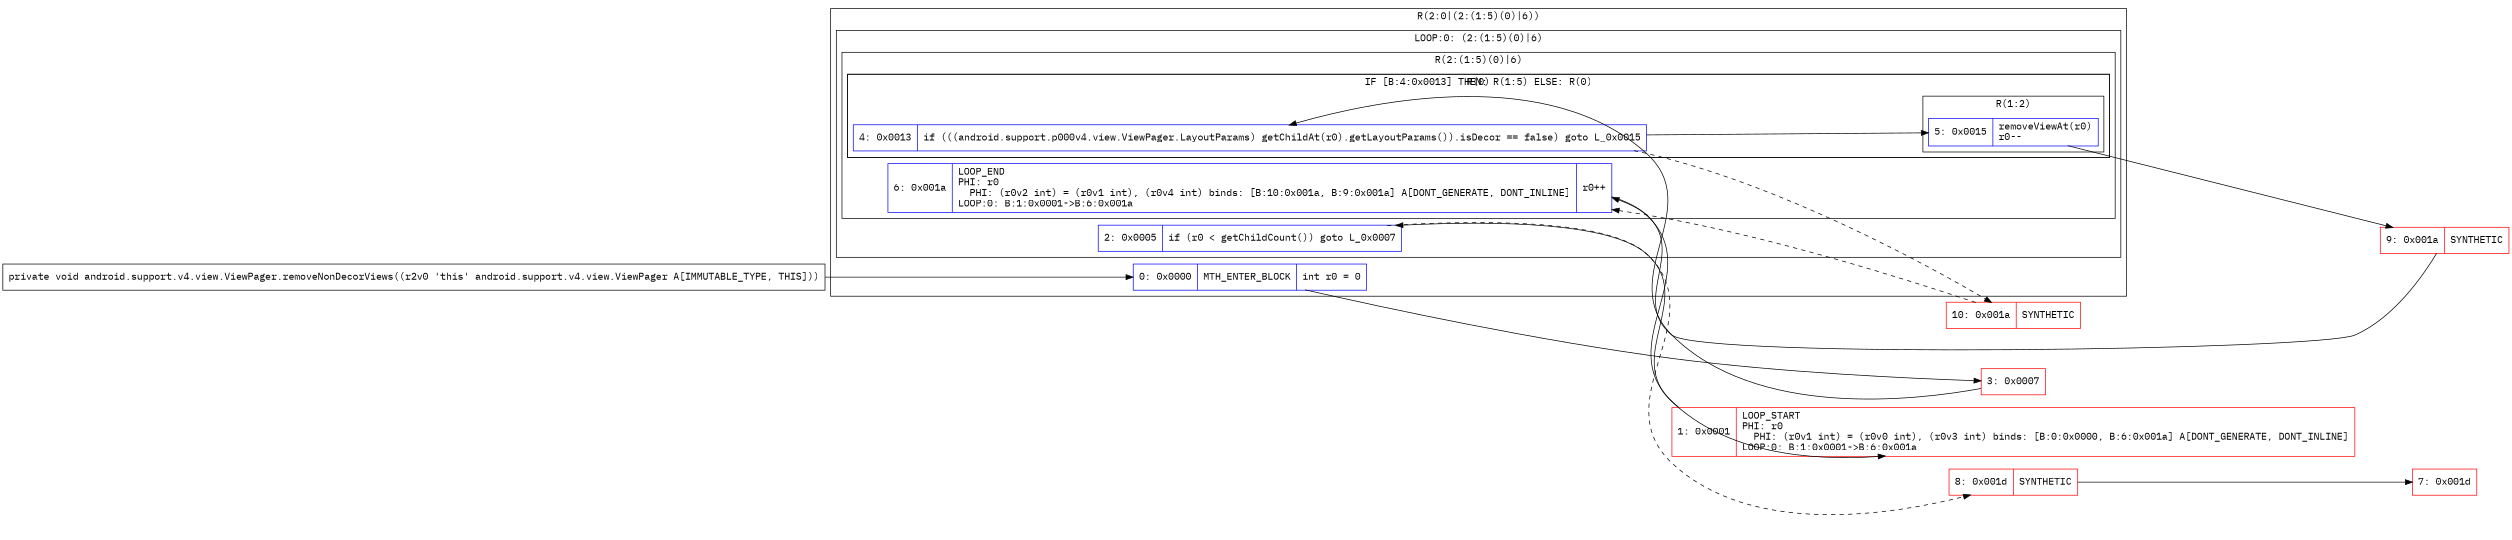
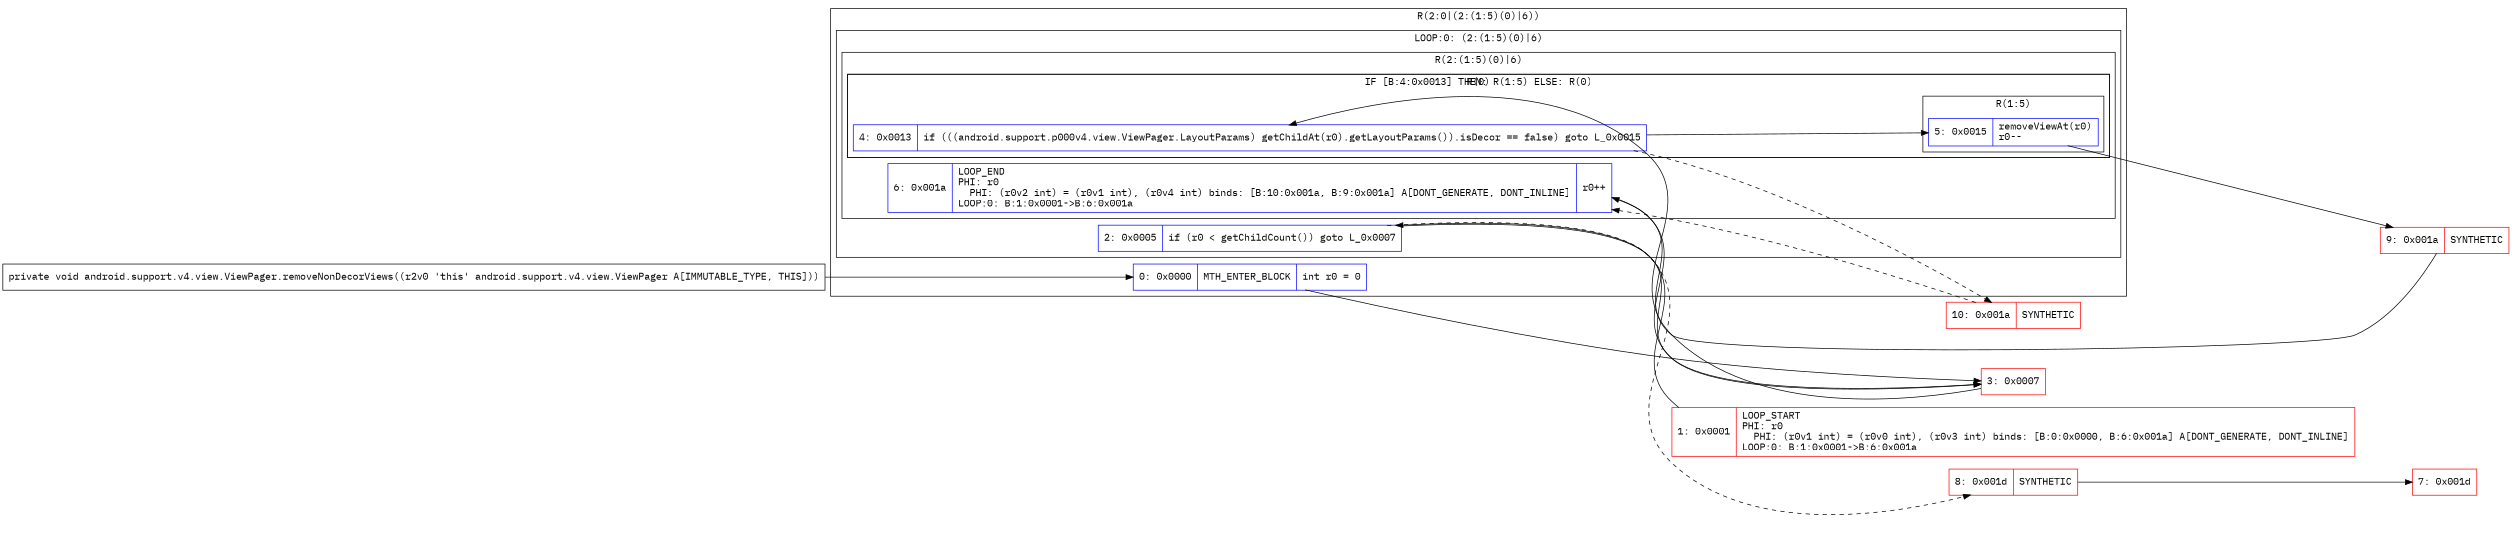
(2013, 104) -> (2013, 104)
none -> (1658, 334)
(1691, 417) -> (1724, 379)
